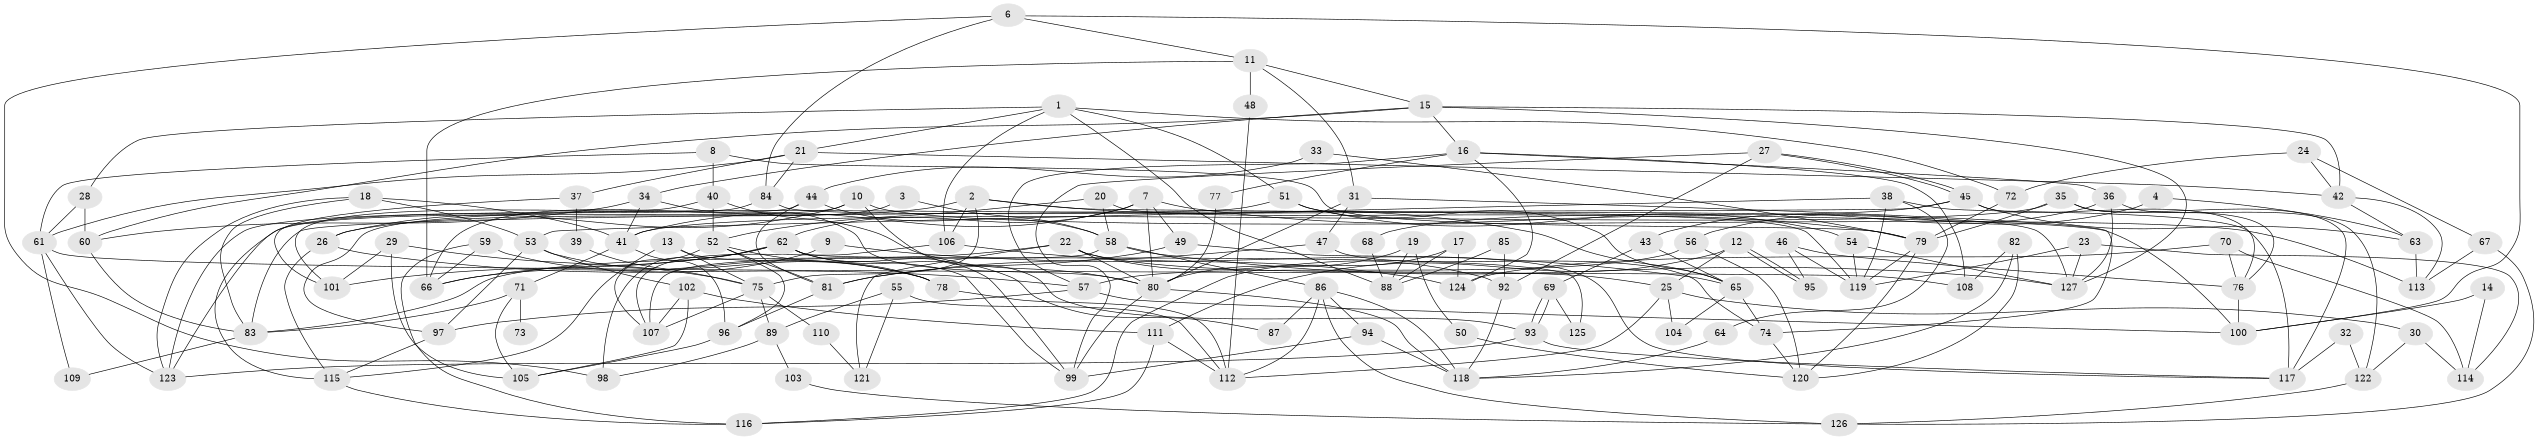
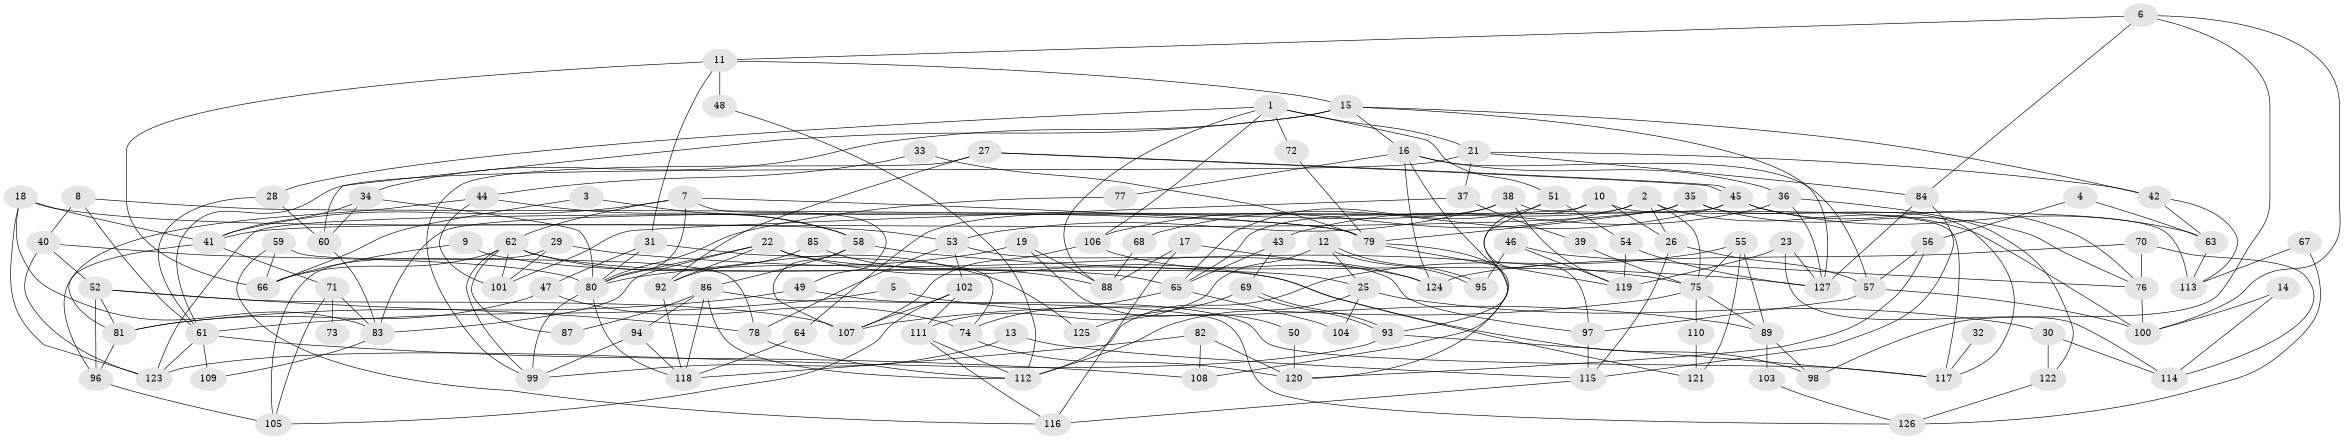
(2304, 152) -> none
(1101, 197) -> none
(713, 265) -> (1719, 265)
none -> (894, 288)
(2355, 356) -> none
